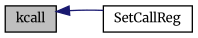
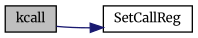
(87, 10) -> (73, 27)
